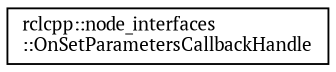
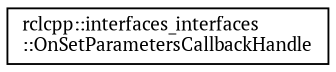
(168, 36) -> (168, 36)
